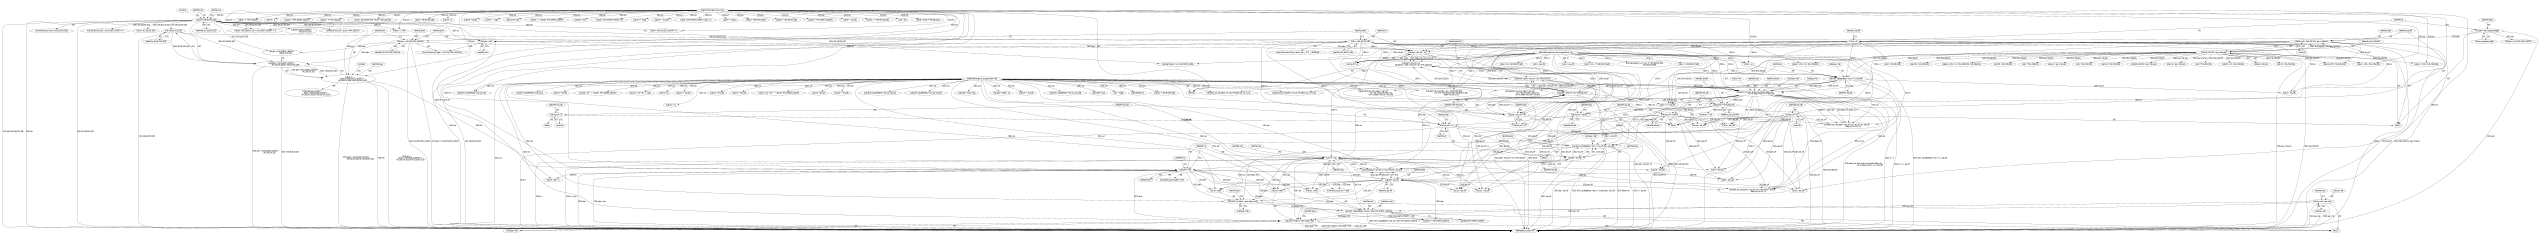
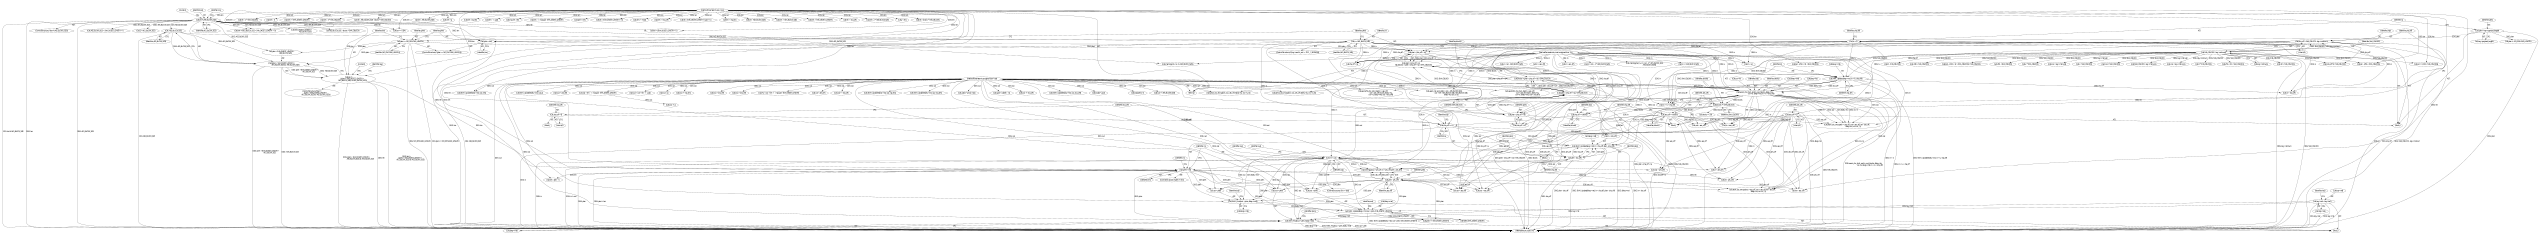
(816, 82) -> (636, 99)
(1118, 93) -> none
(1422, 115) -> (1422, 115)
(1352, 182) -> (1398, 201)
